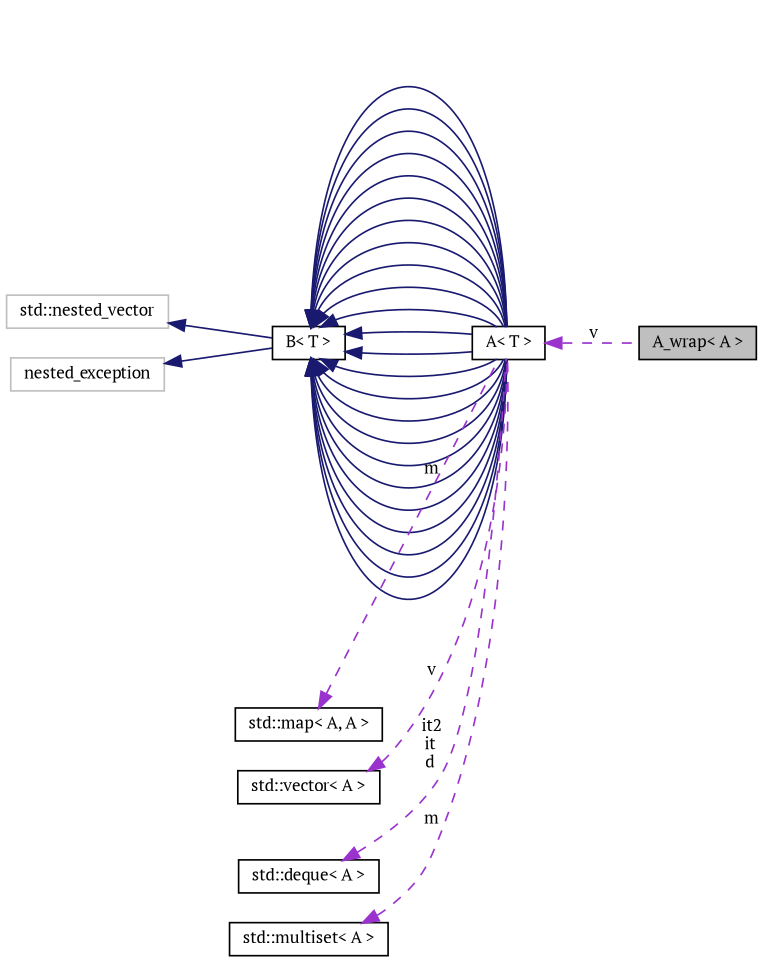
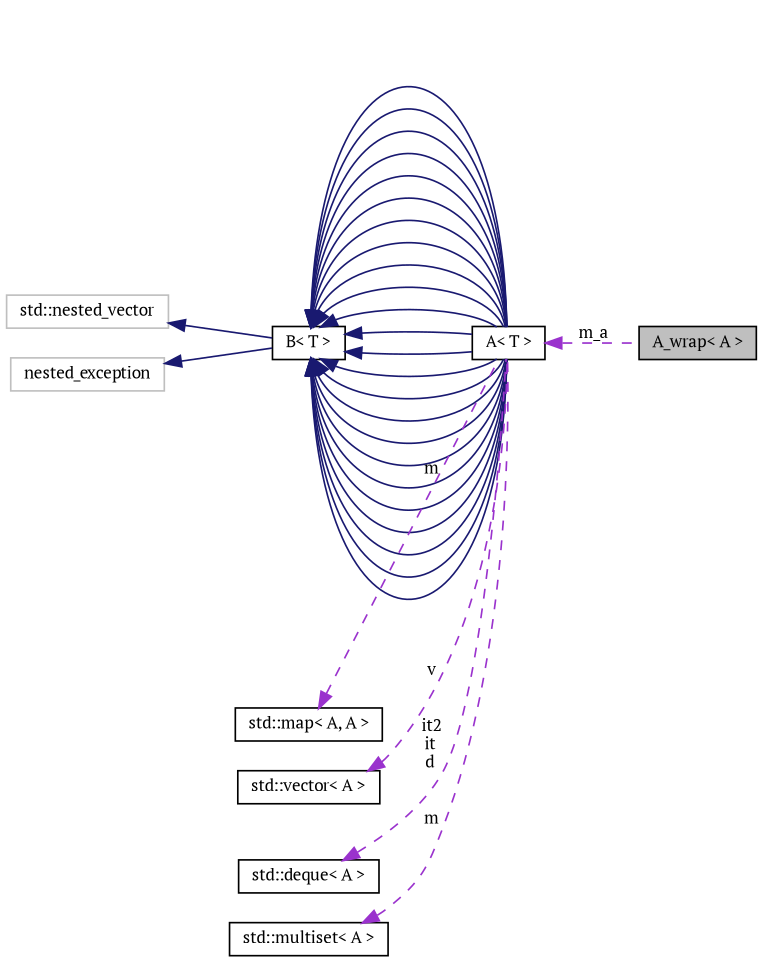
(592, 334) -> (592, 334)
